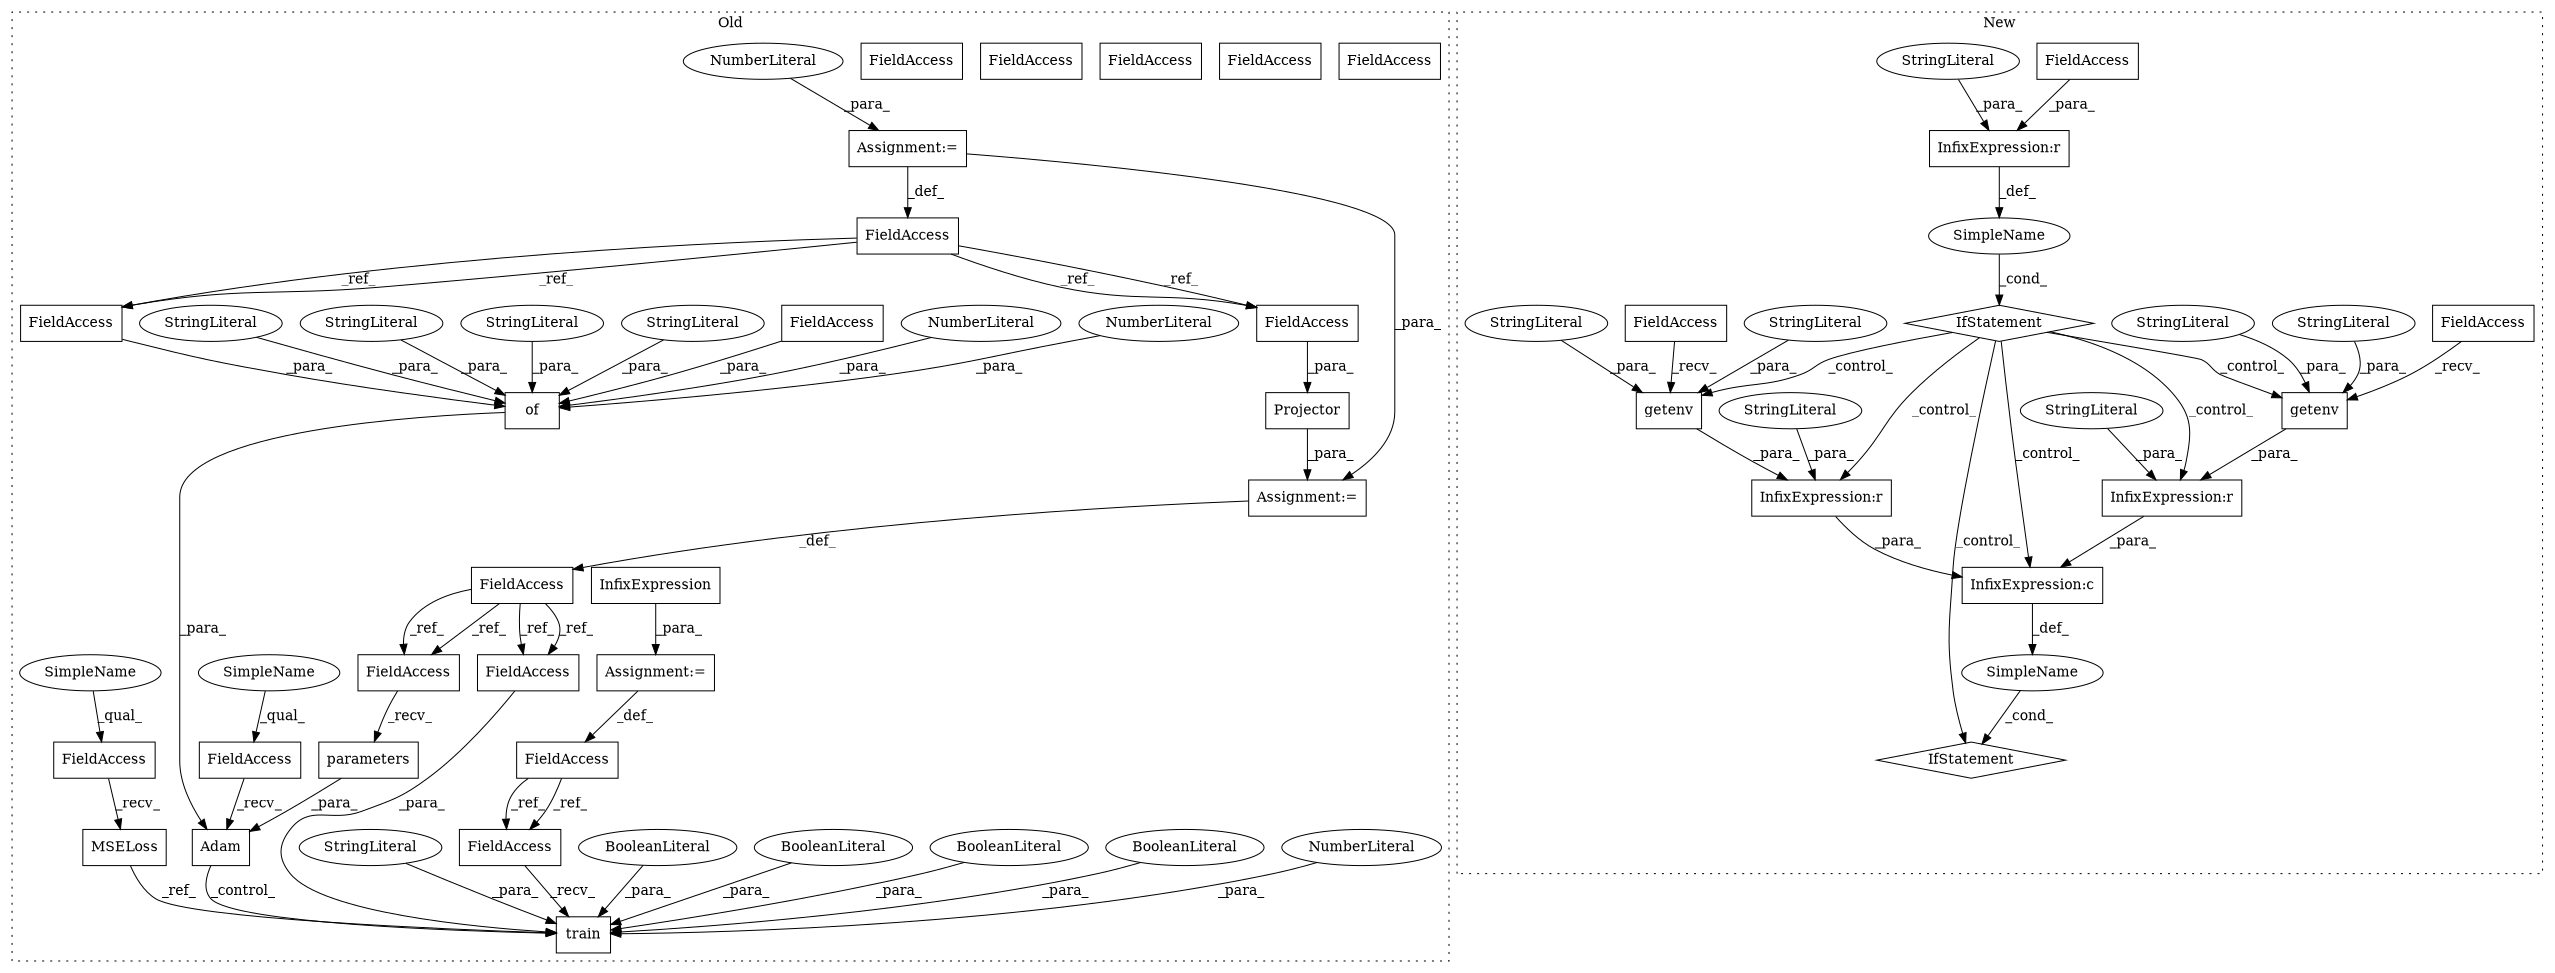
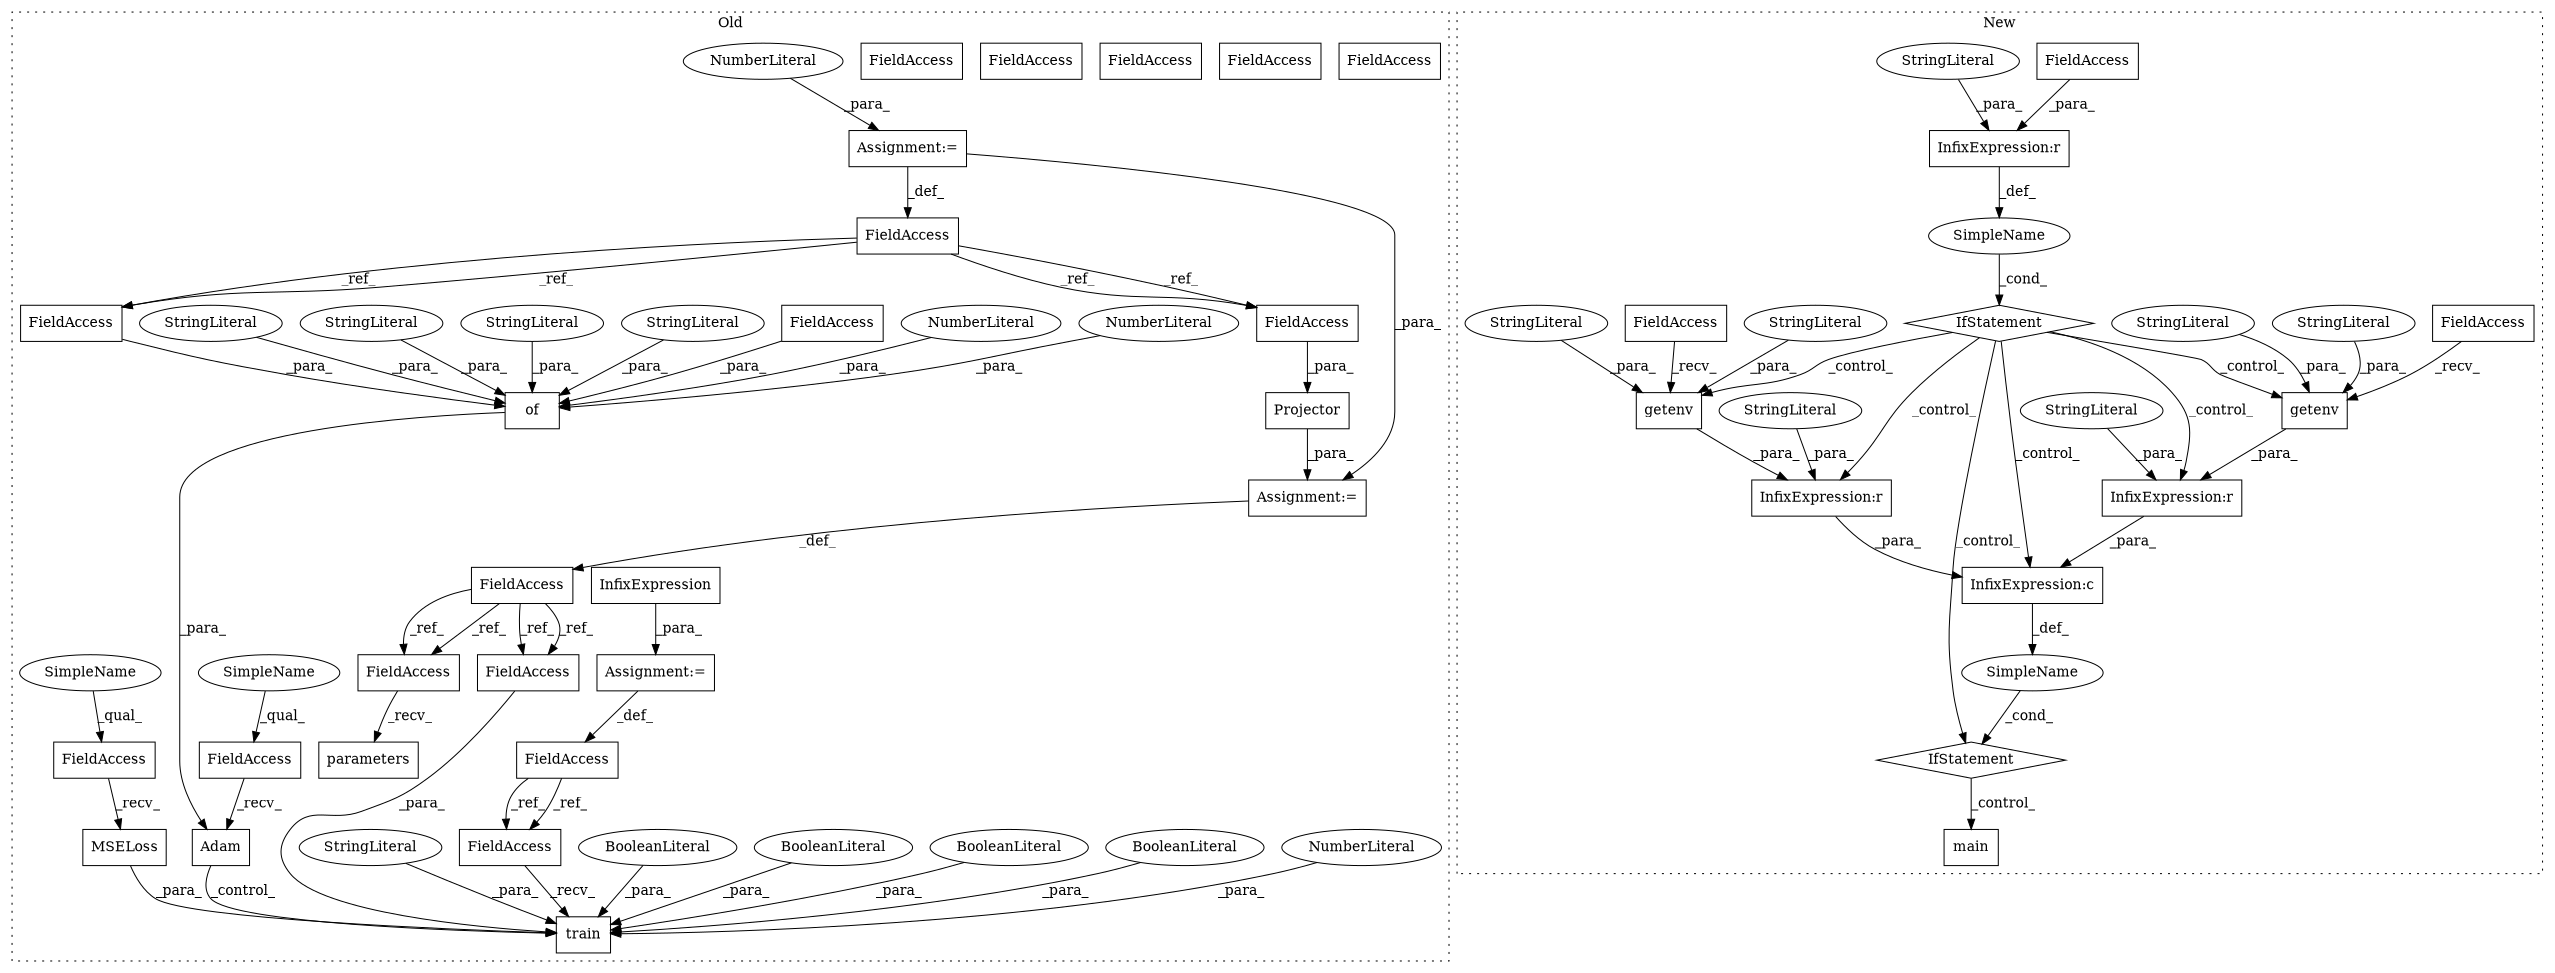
(300, 803) -> none
none -> (1971, 848)
(179, 891) -> (179, 891)
